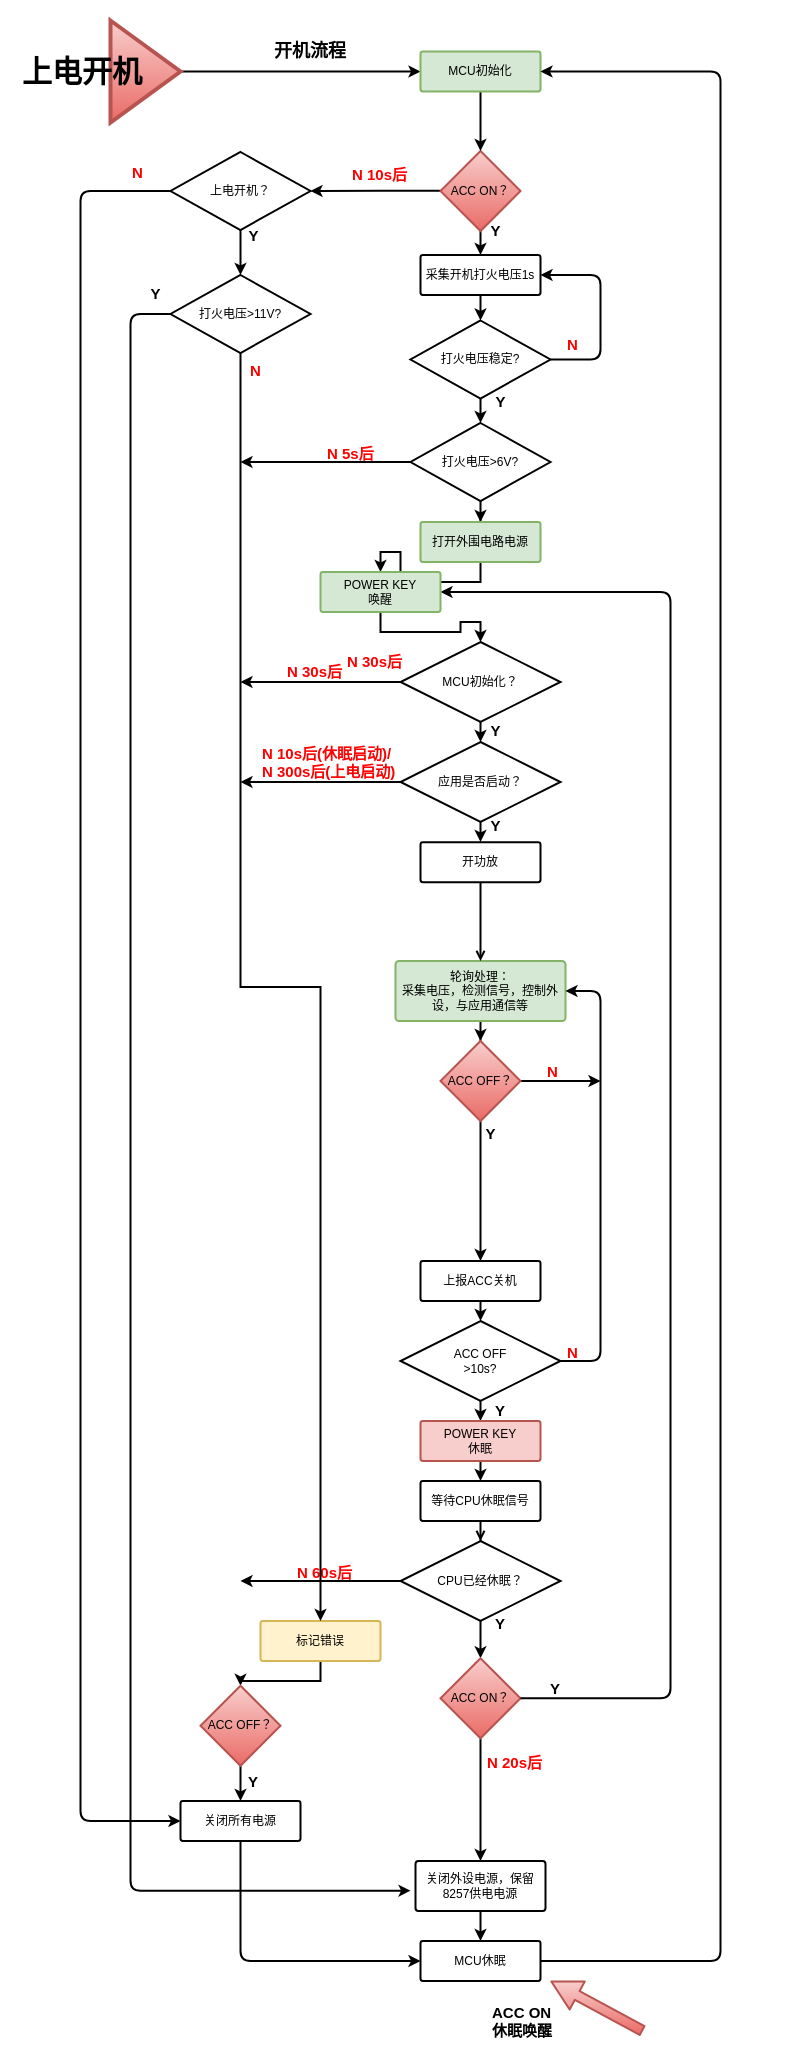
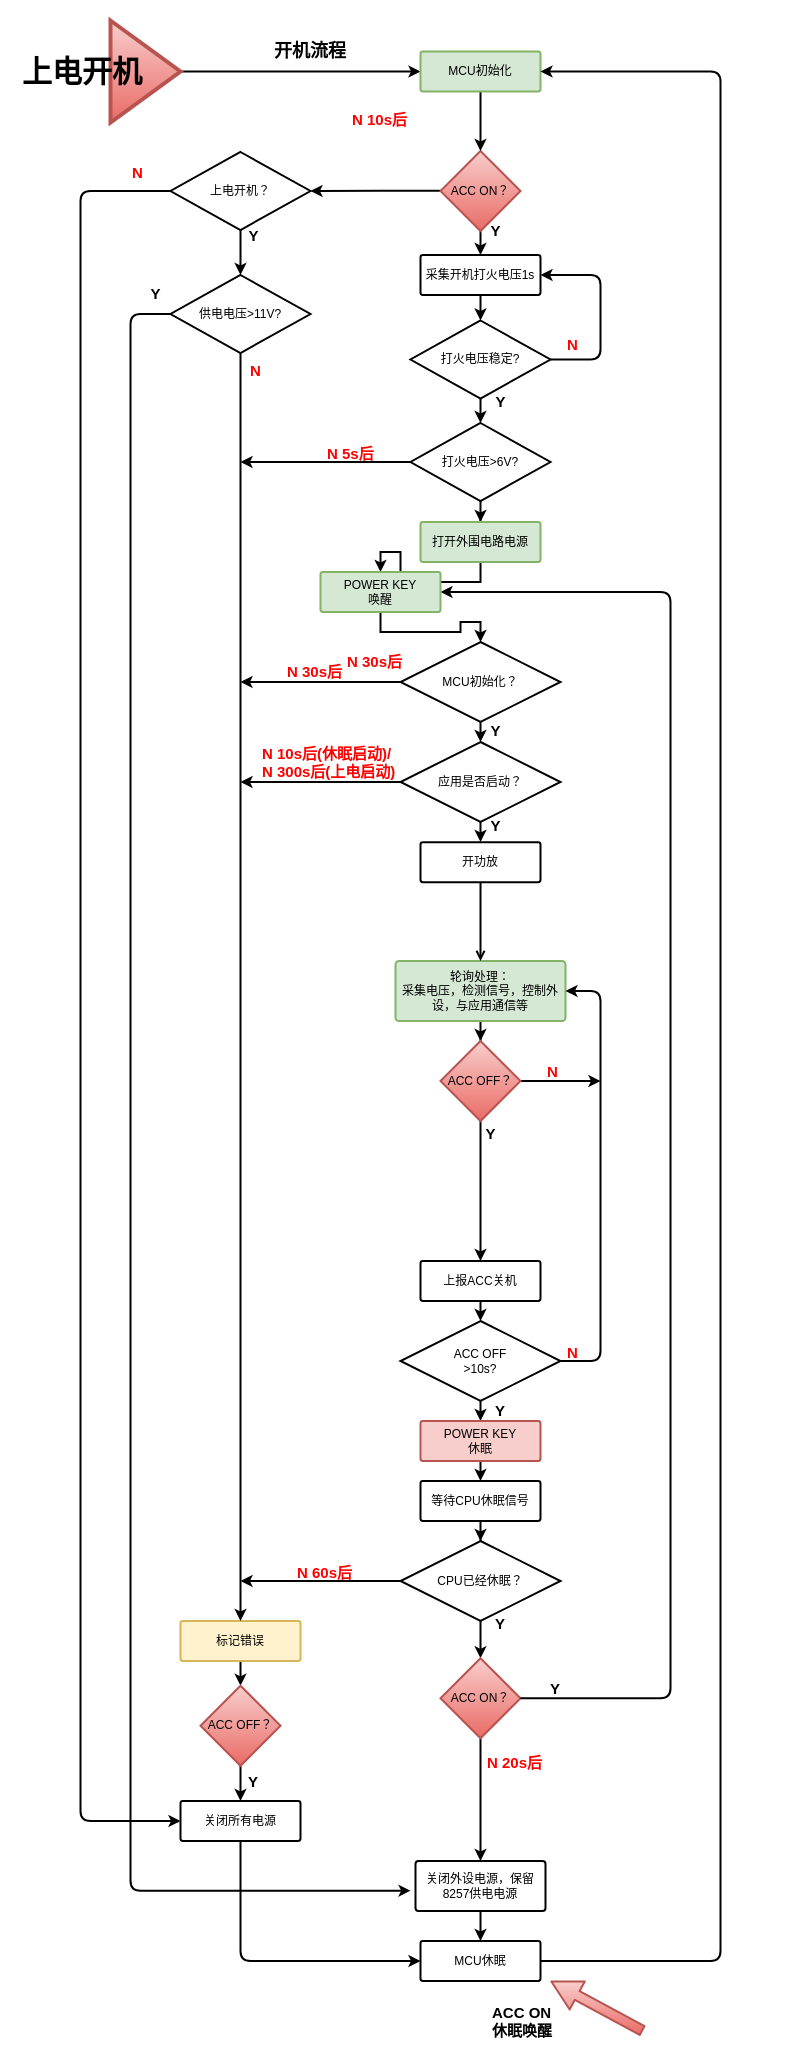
(386, 174) -> (386, 119)
(241, 315) -> (241, 315)
(481, 1532) -> (481, 1531)
(321, 1641) -> (241, 1641)
